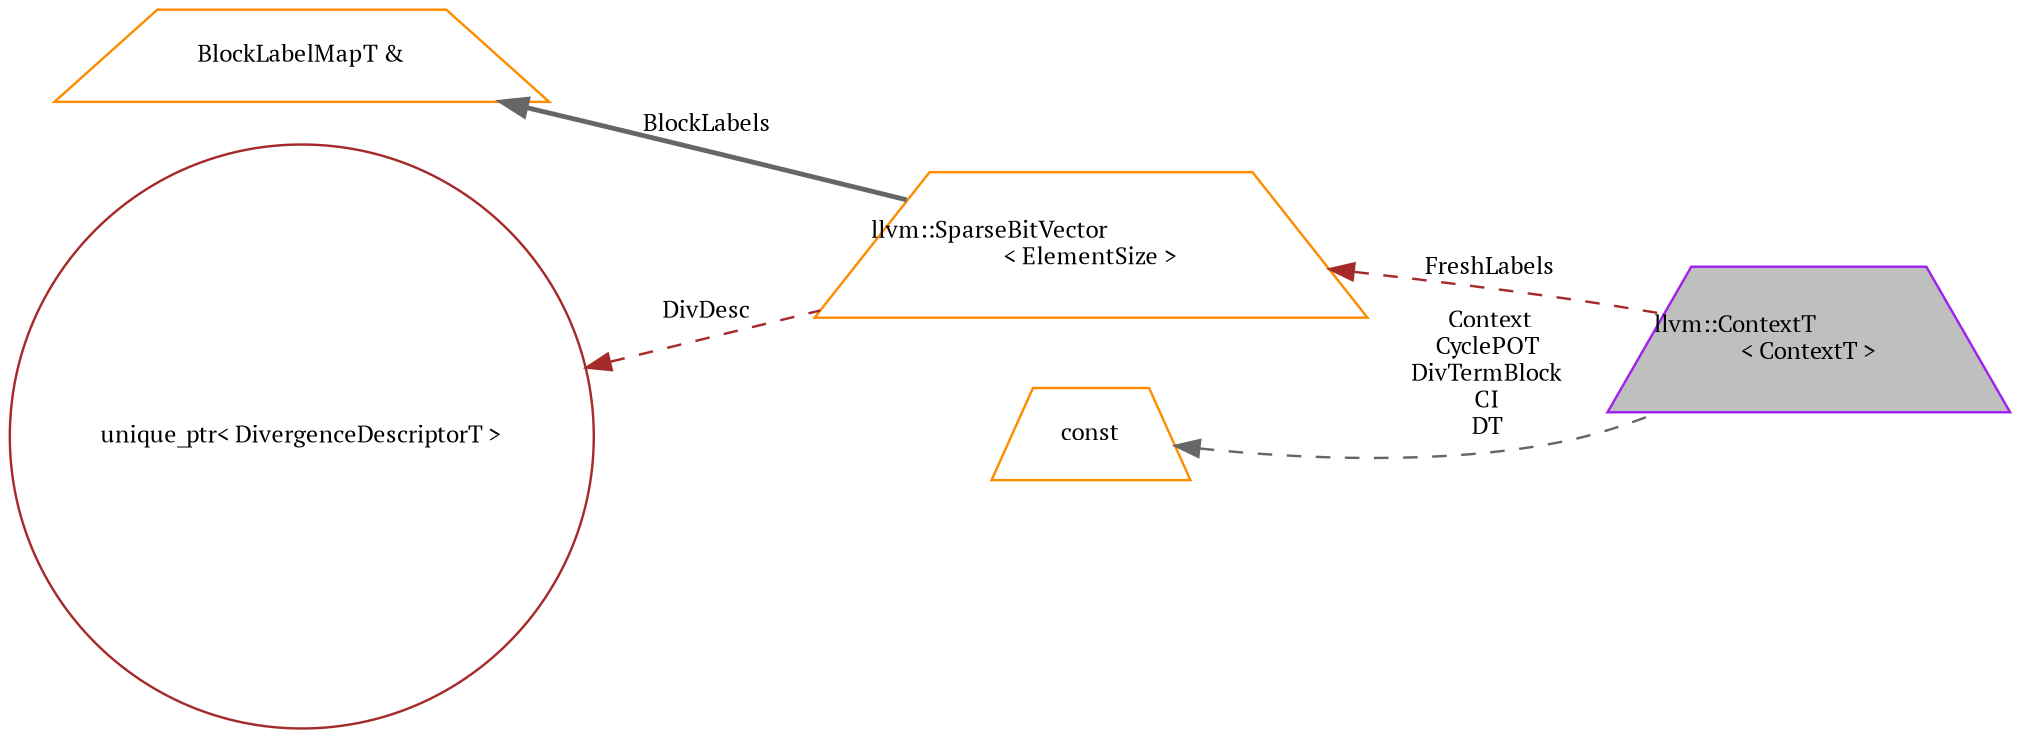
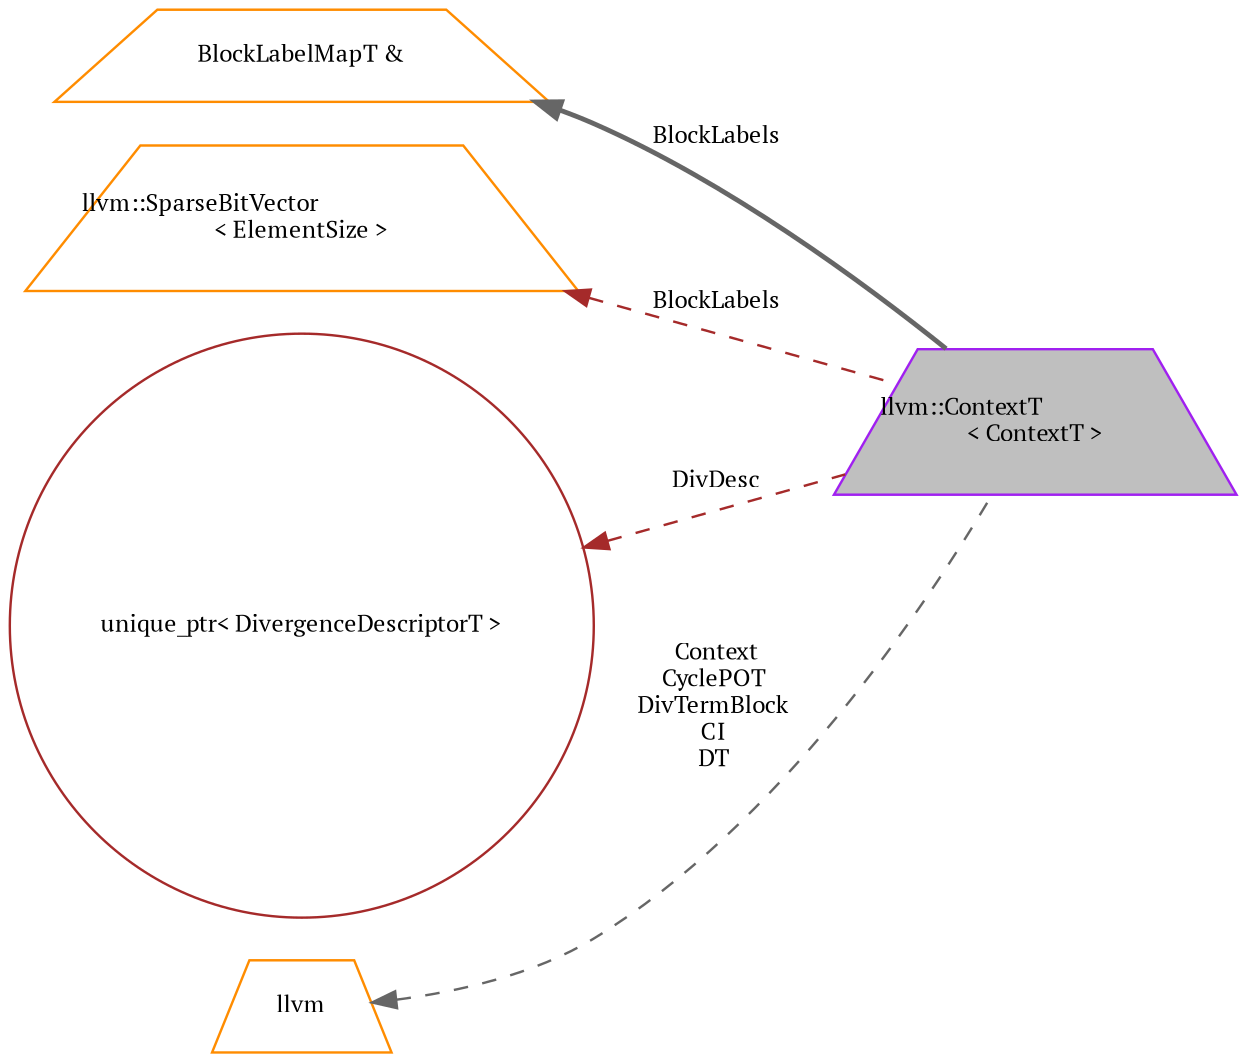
(716, 153) -> (761, 215)
(1488, 268) -> (714, 302)
(715, 336) -> (726, 508)
(1091, 434) -> (302, 1006)
